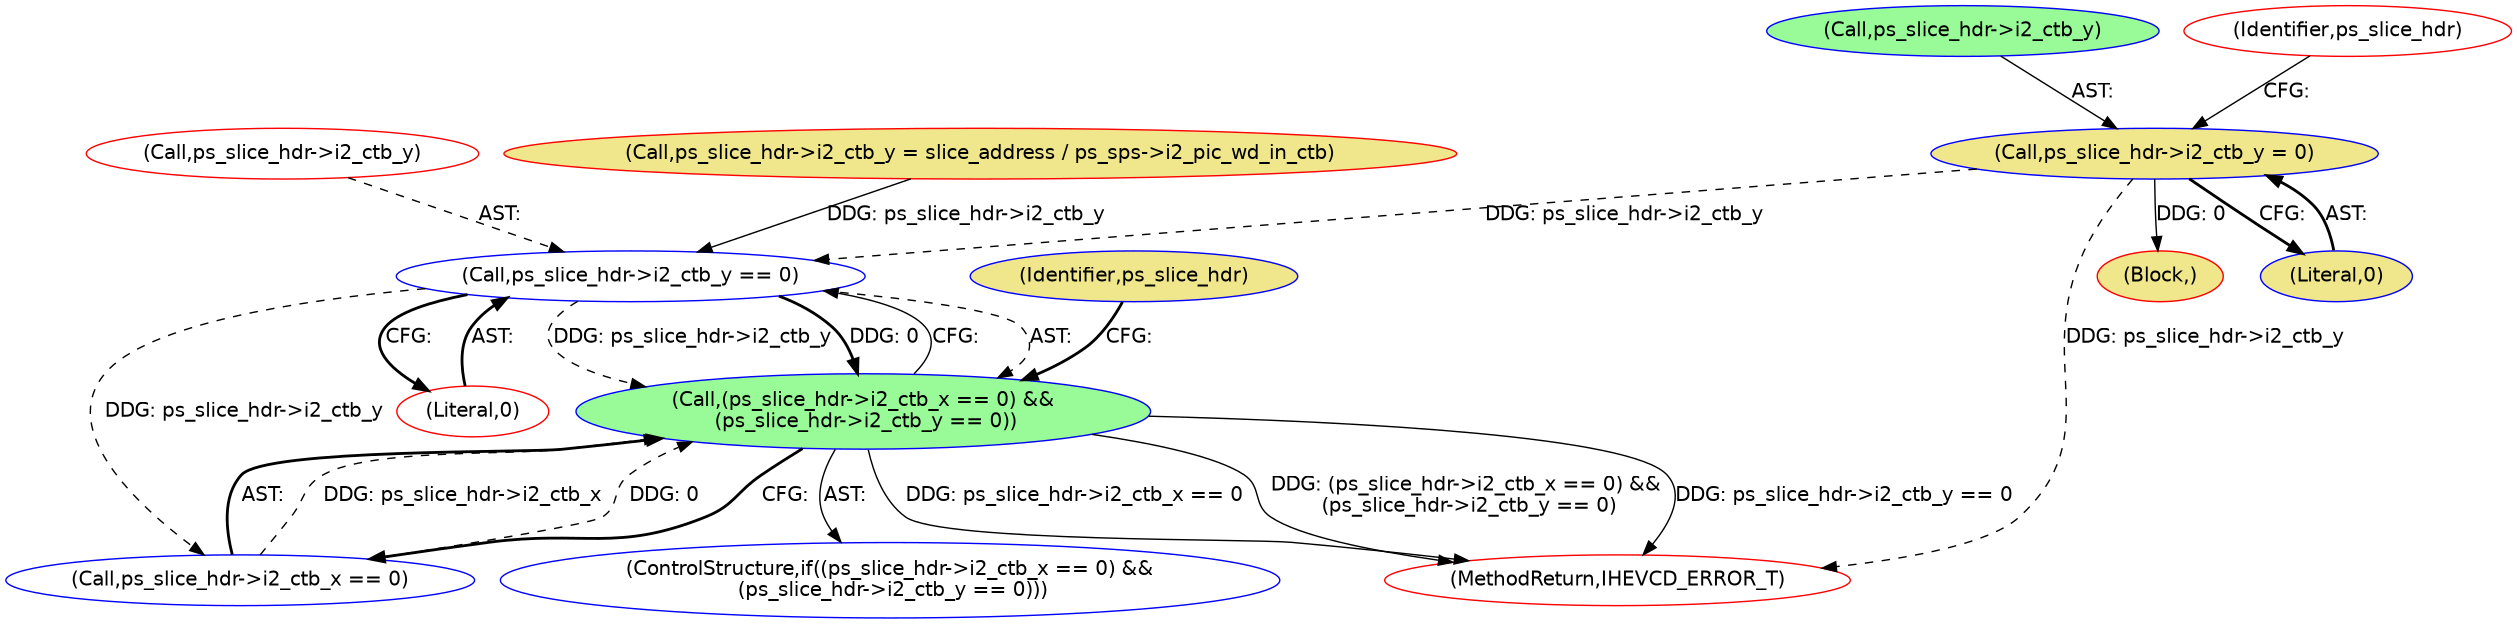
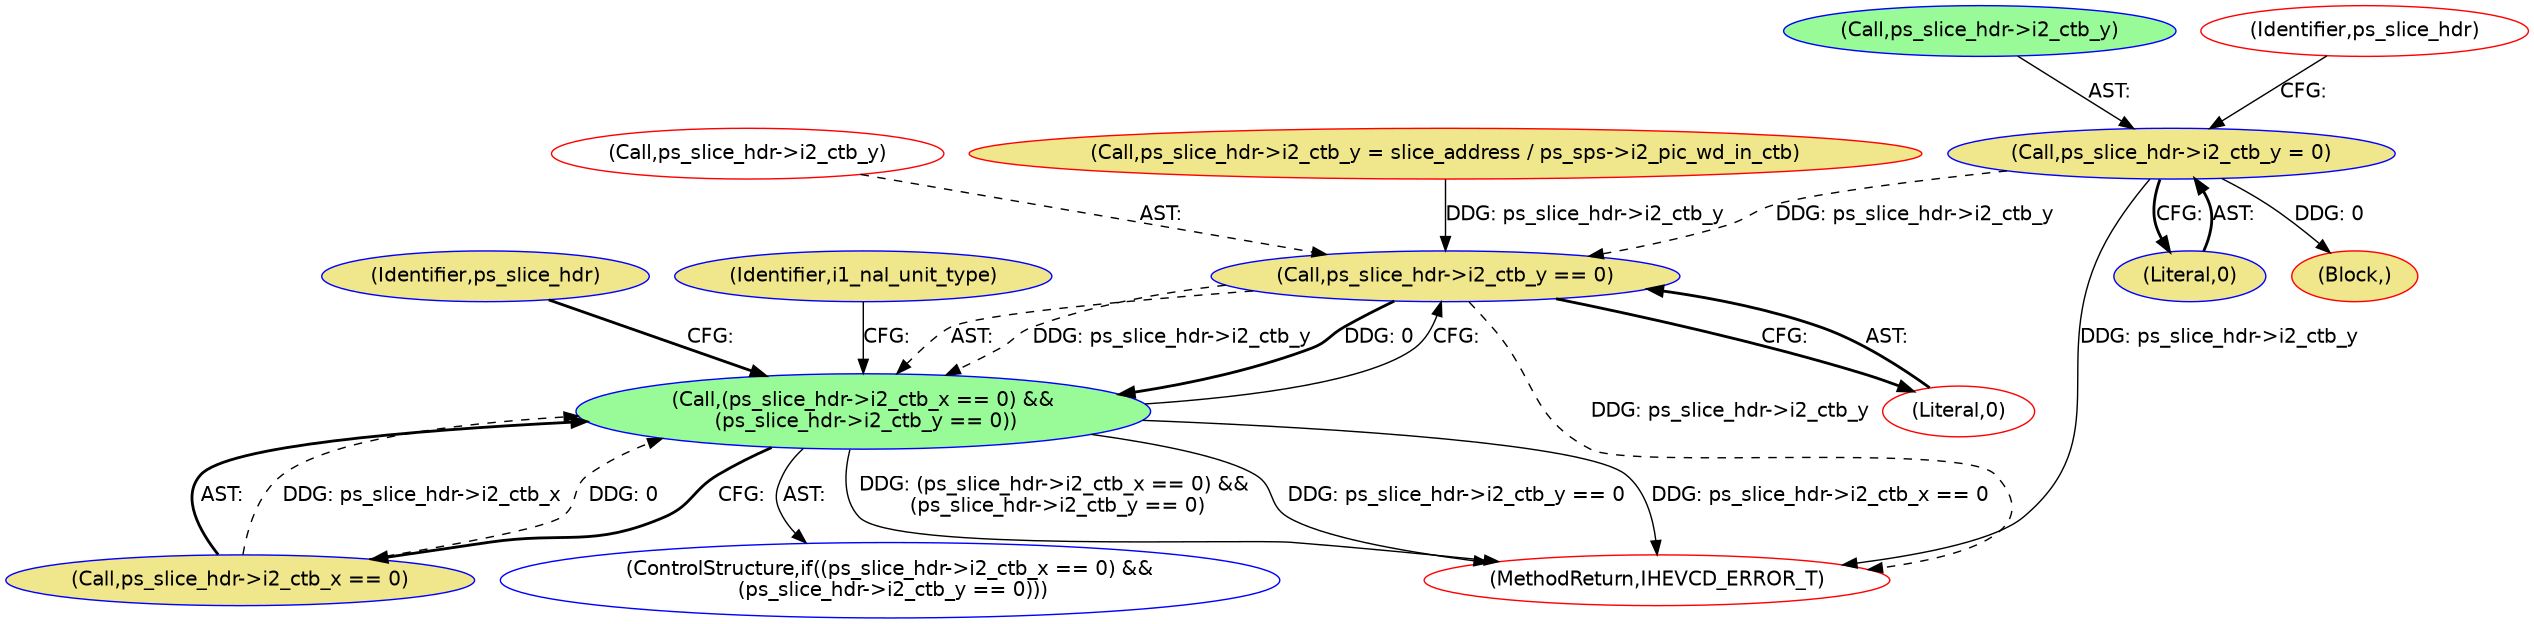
(631, 276) -> (1446, 276)
none -> (863, 276)
(155, 341) -> (1791, 457)
(2063, 441) -> (2074, 434)
(240, 580) -> (240, 580)
